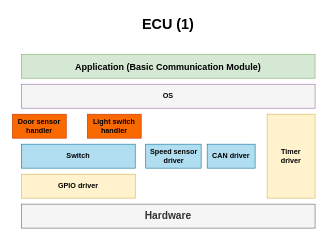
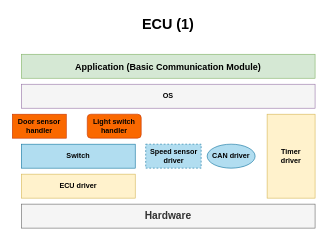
(114, 126) -> (114, 126)
(174, 156) -> (174, 156)
(231, 156) -> (231, 156)
(78, 186) -> (78, 186)
